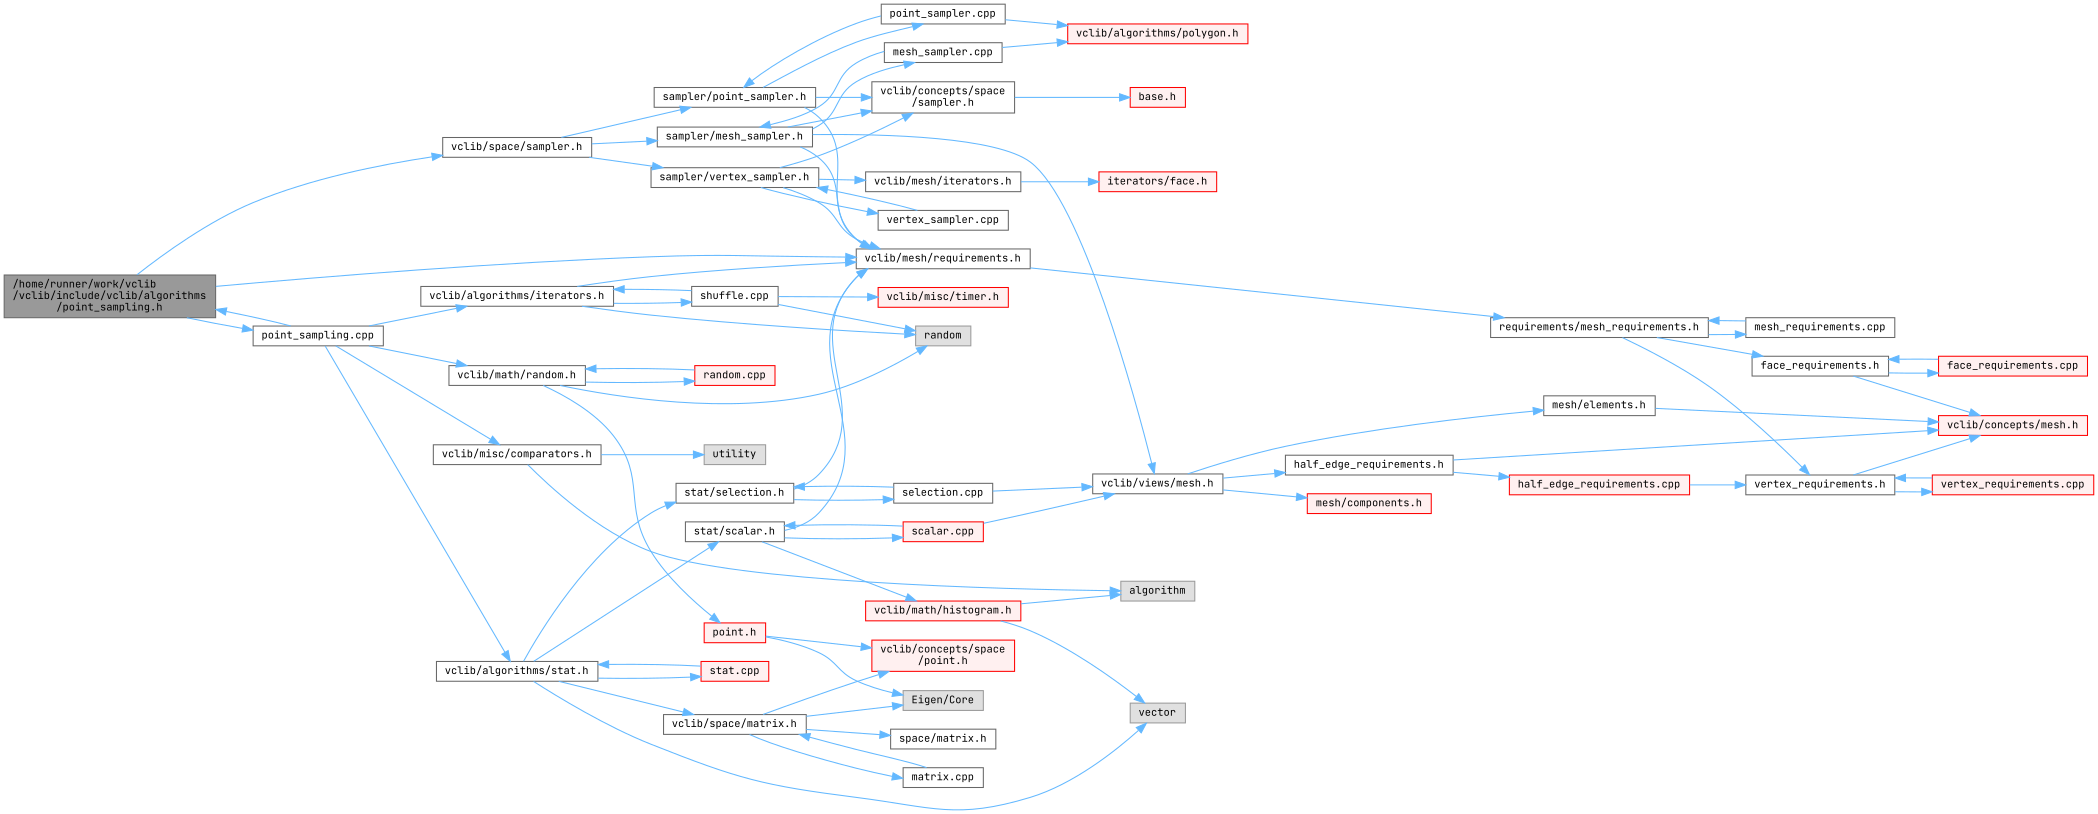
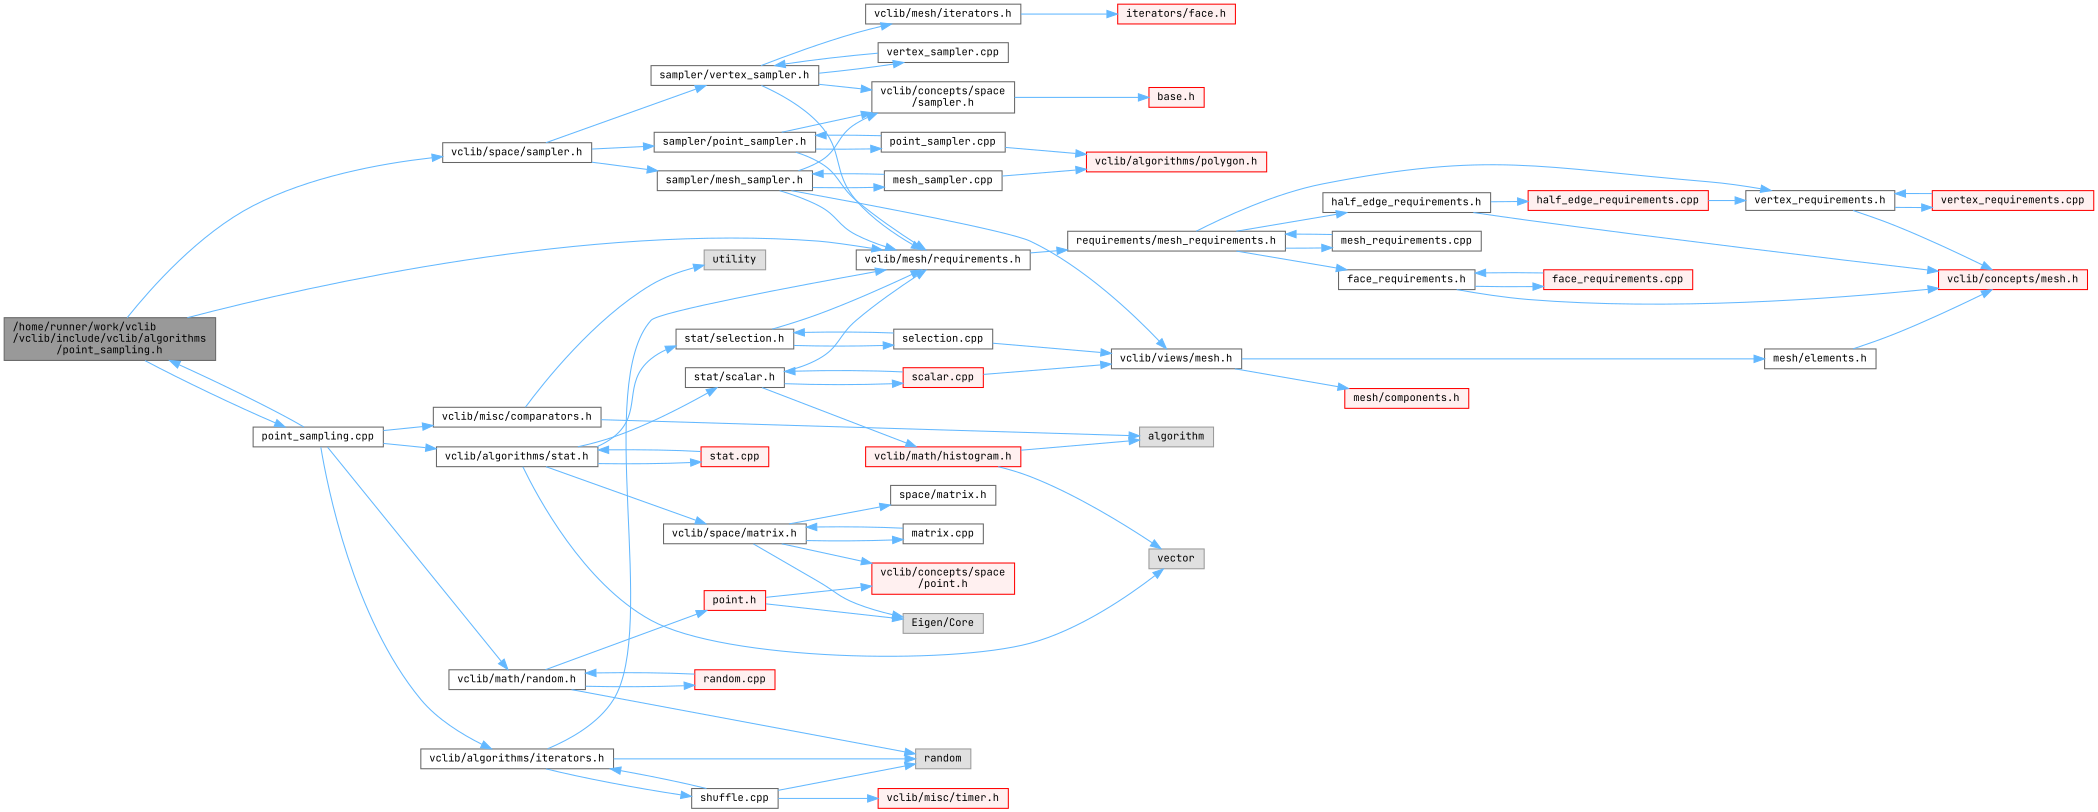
(1249, 476) -> (1286, 223)
